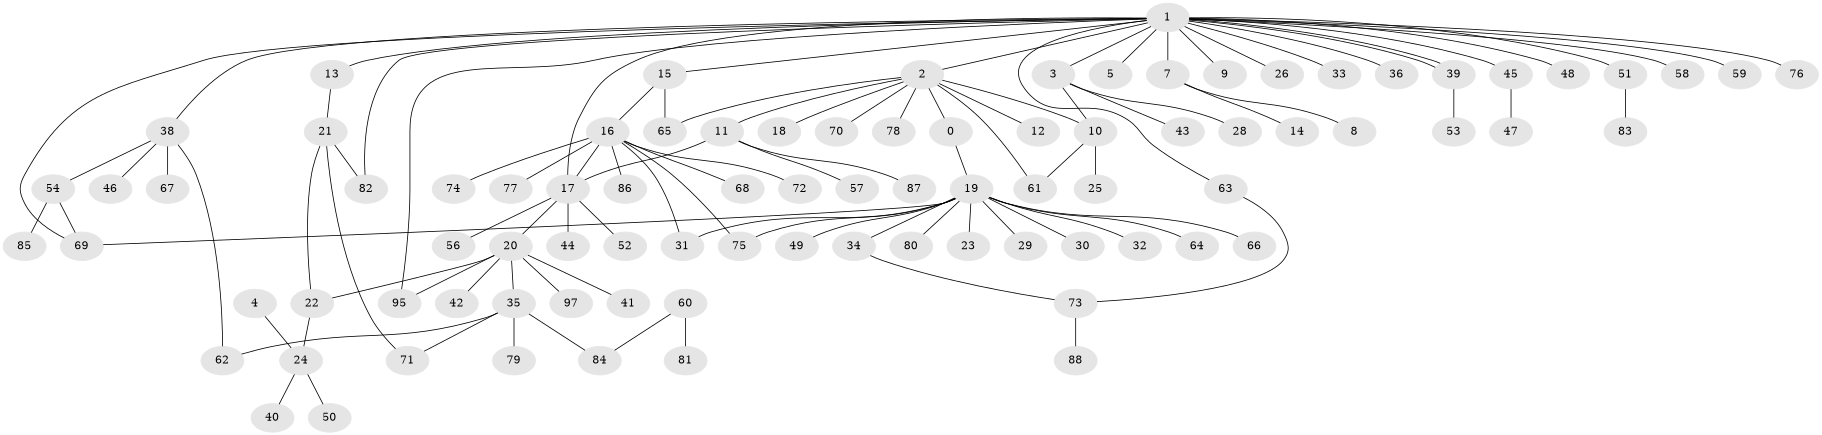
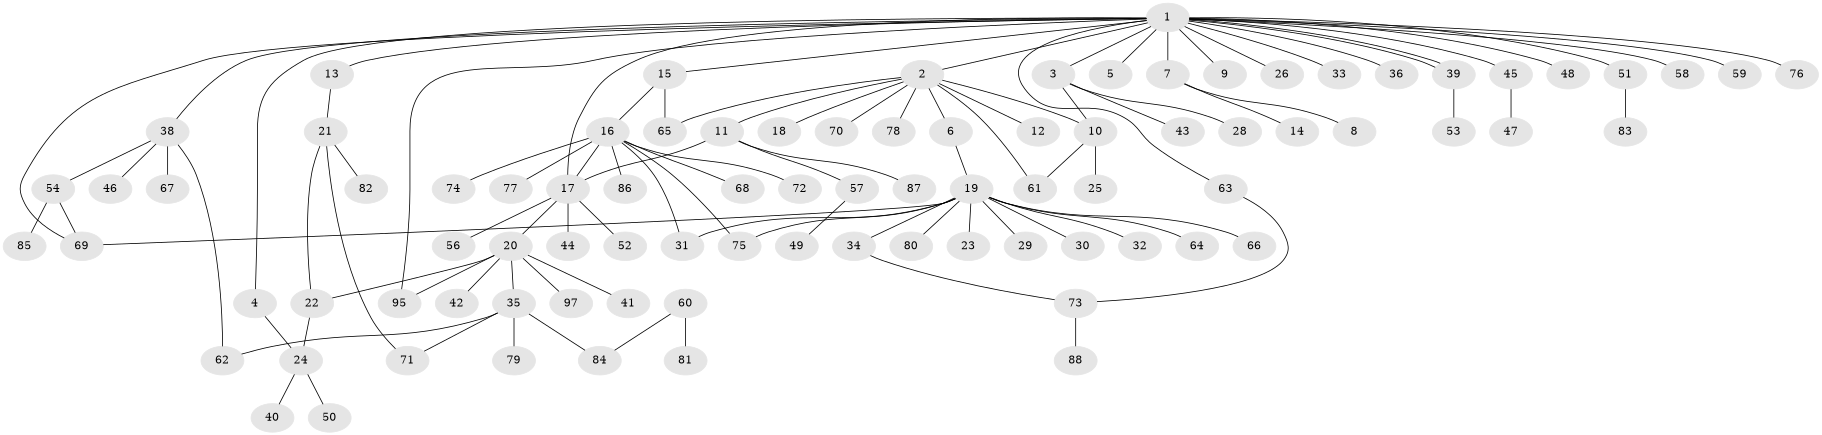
(710, 33) -> (328, 54)
(951, 132) -> (951, 132)
(859, 222) -> (818, 226)
